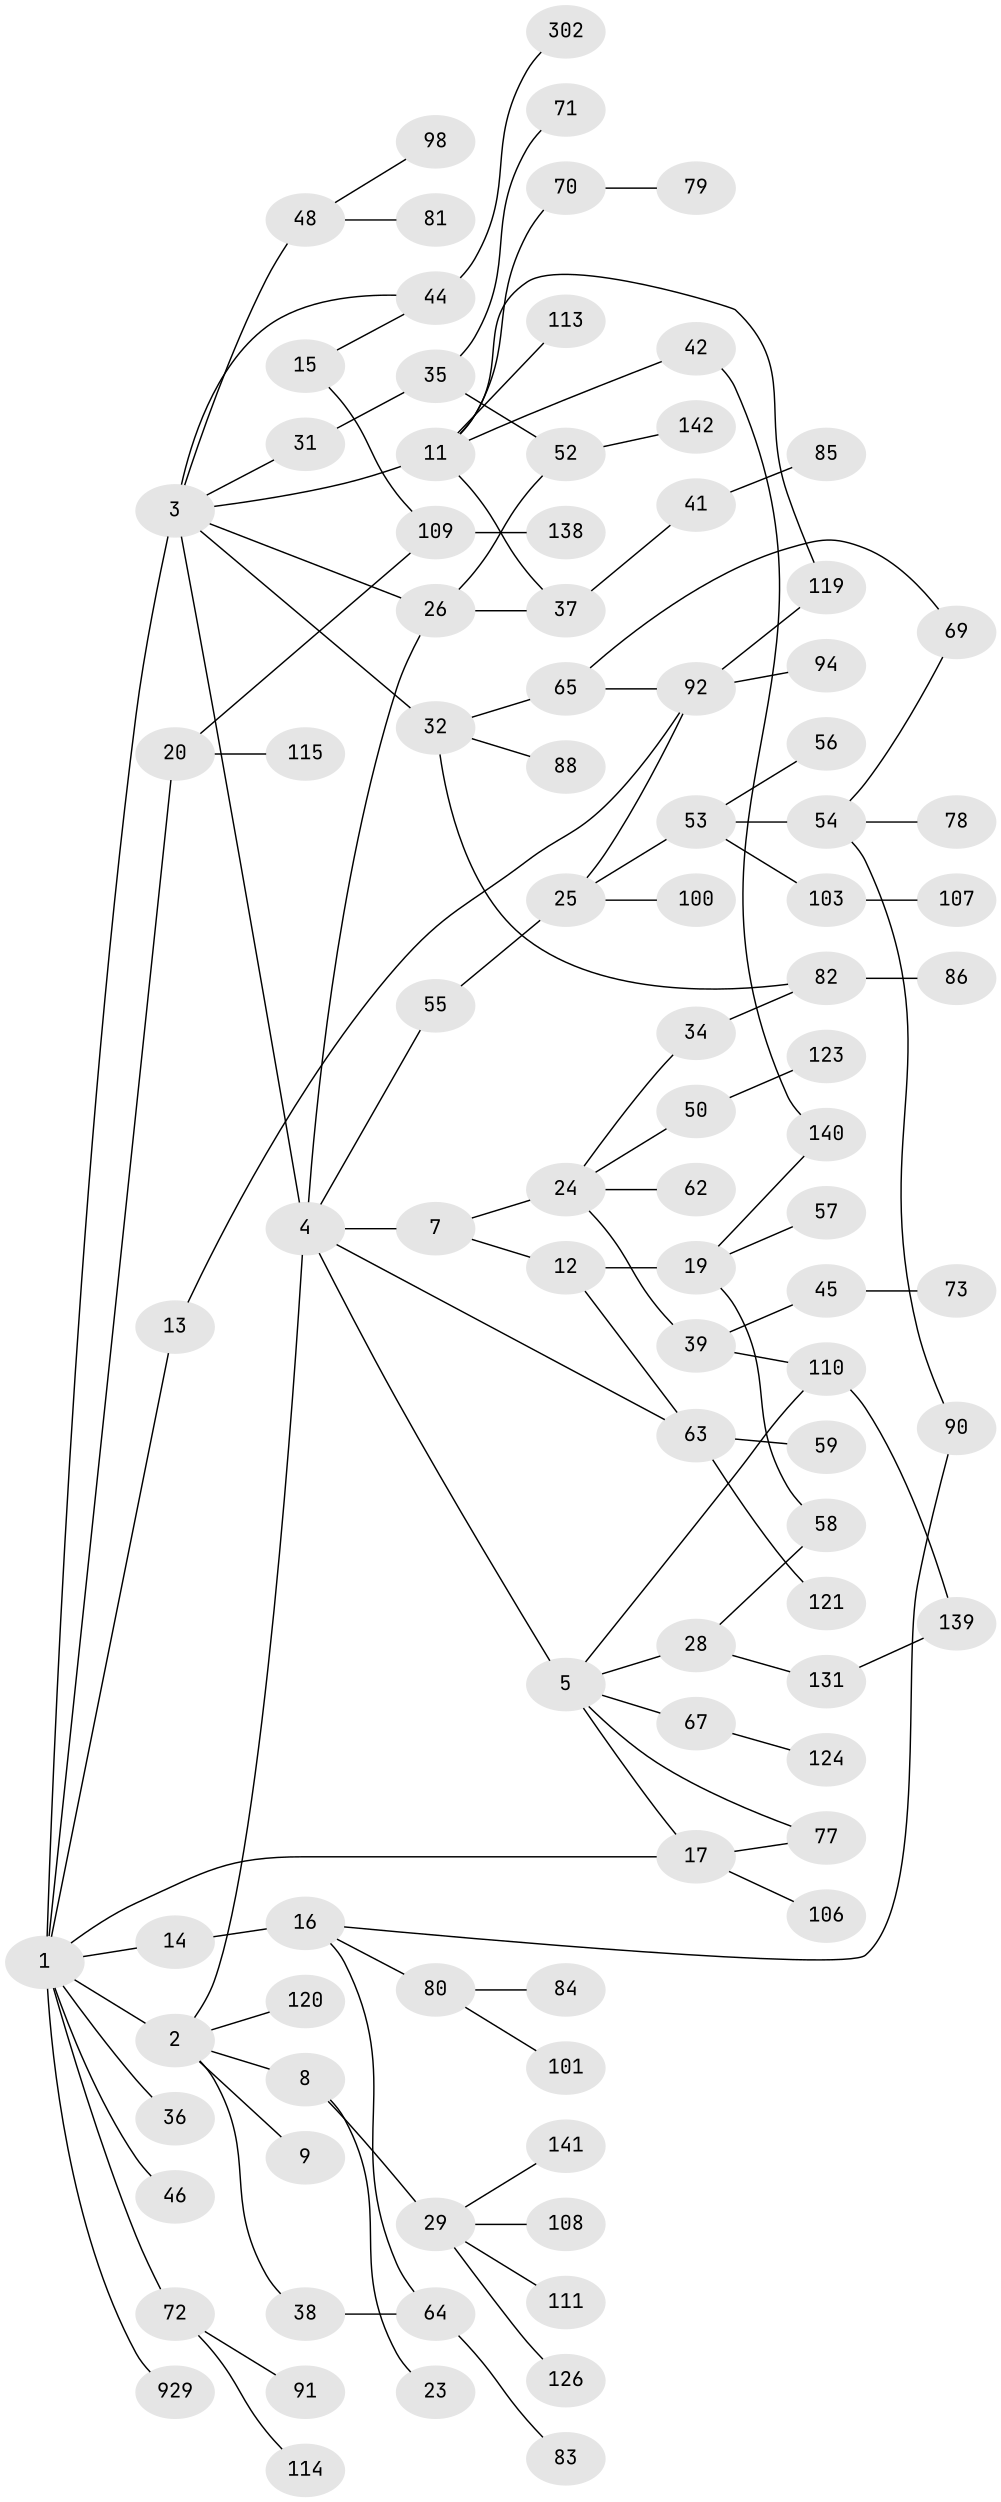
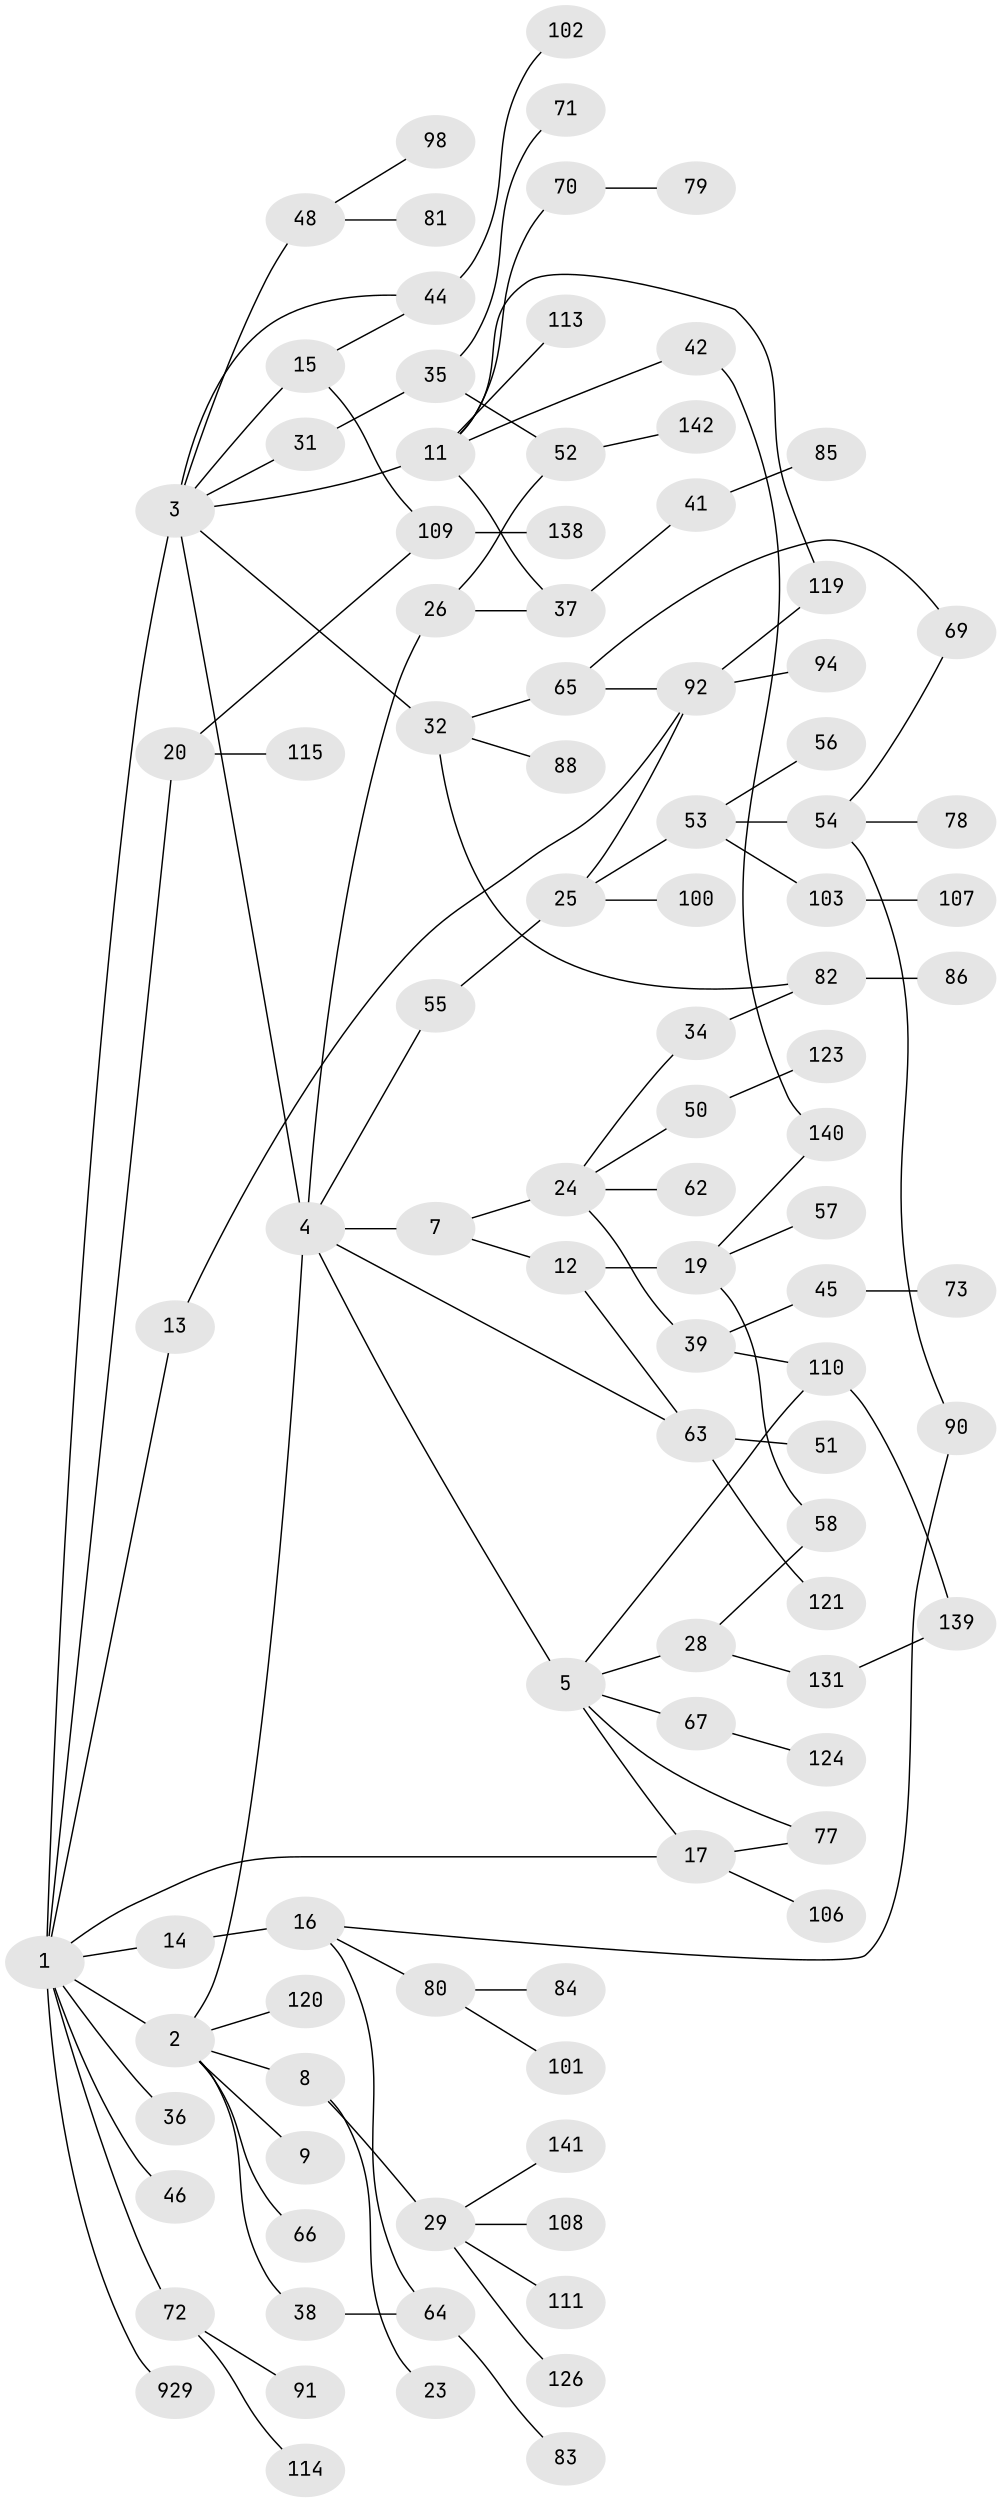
(566, 32) -> (566, 32)
(305, 561) -> (238, 437)
(826, 1447) -> (826, 1447)
none -> (305, 2236)
